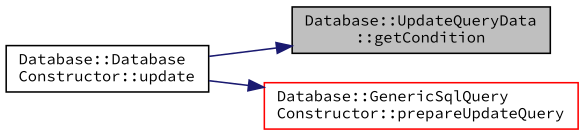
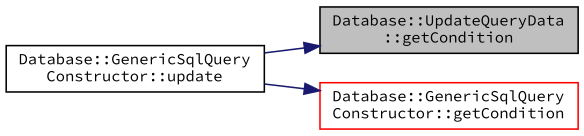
(107, 69) -> (135, 69)
(421, 106) -> (449, 106)
